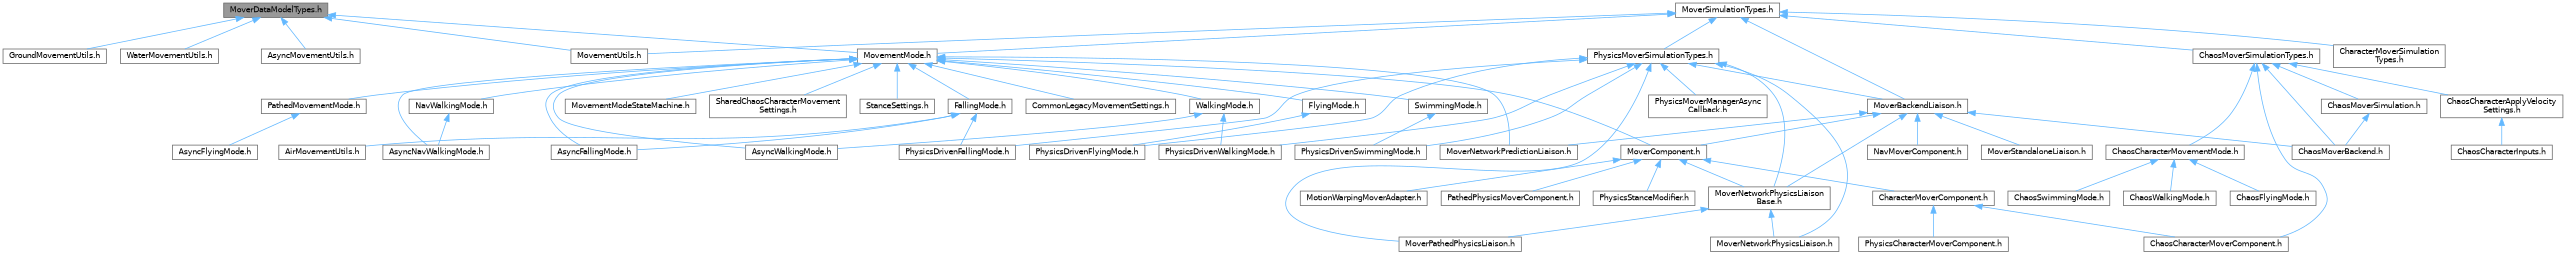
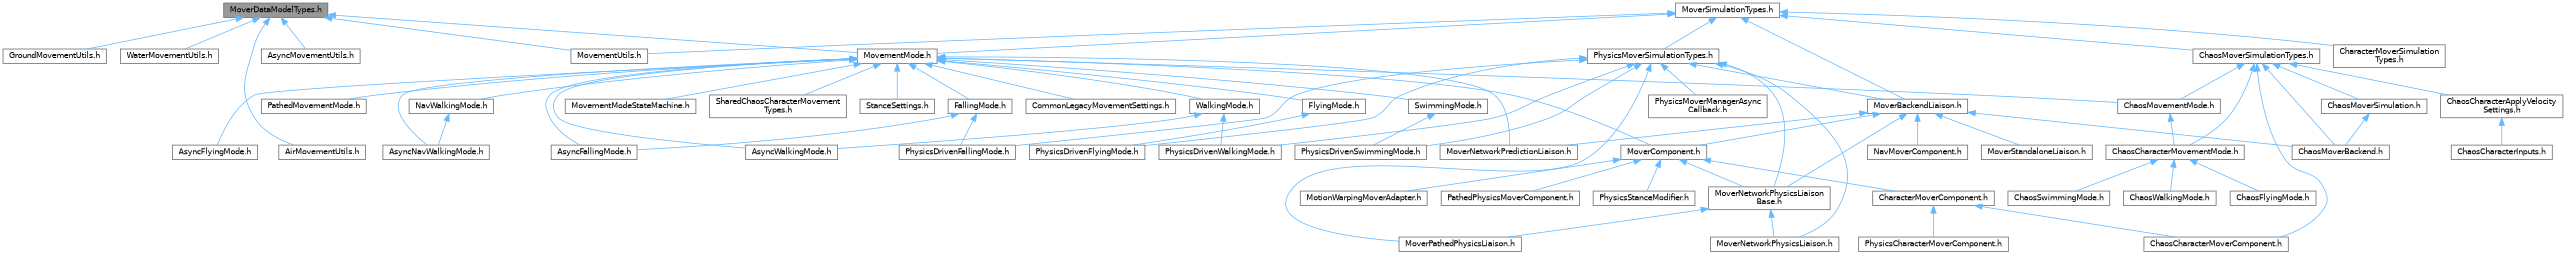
(778, 106) -> (778, 106)
none -> (2169, 106)
(261, 131) -> (438, 81)
(704, 138) -> (245, 94)
